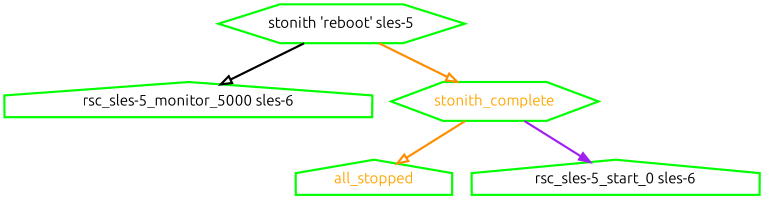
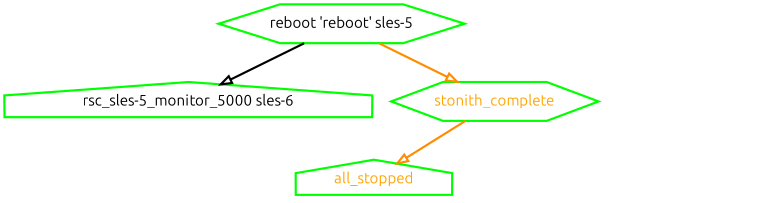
(342, 24) -> (342, 24)
(616, 179) -> none
